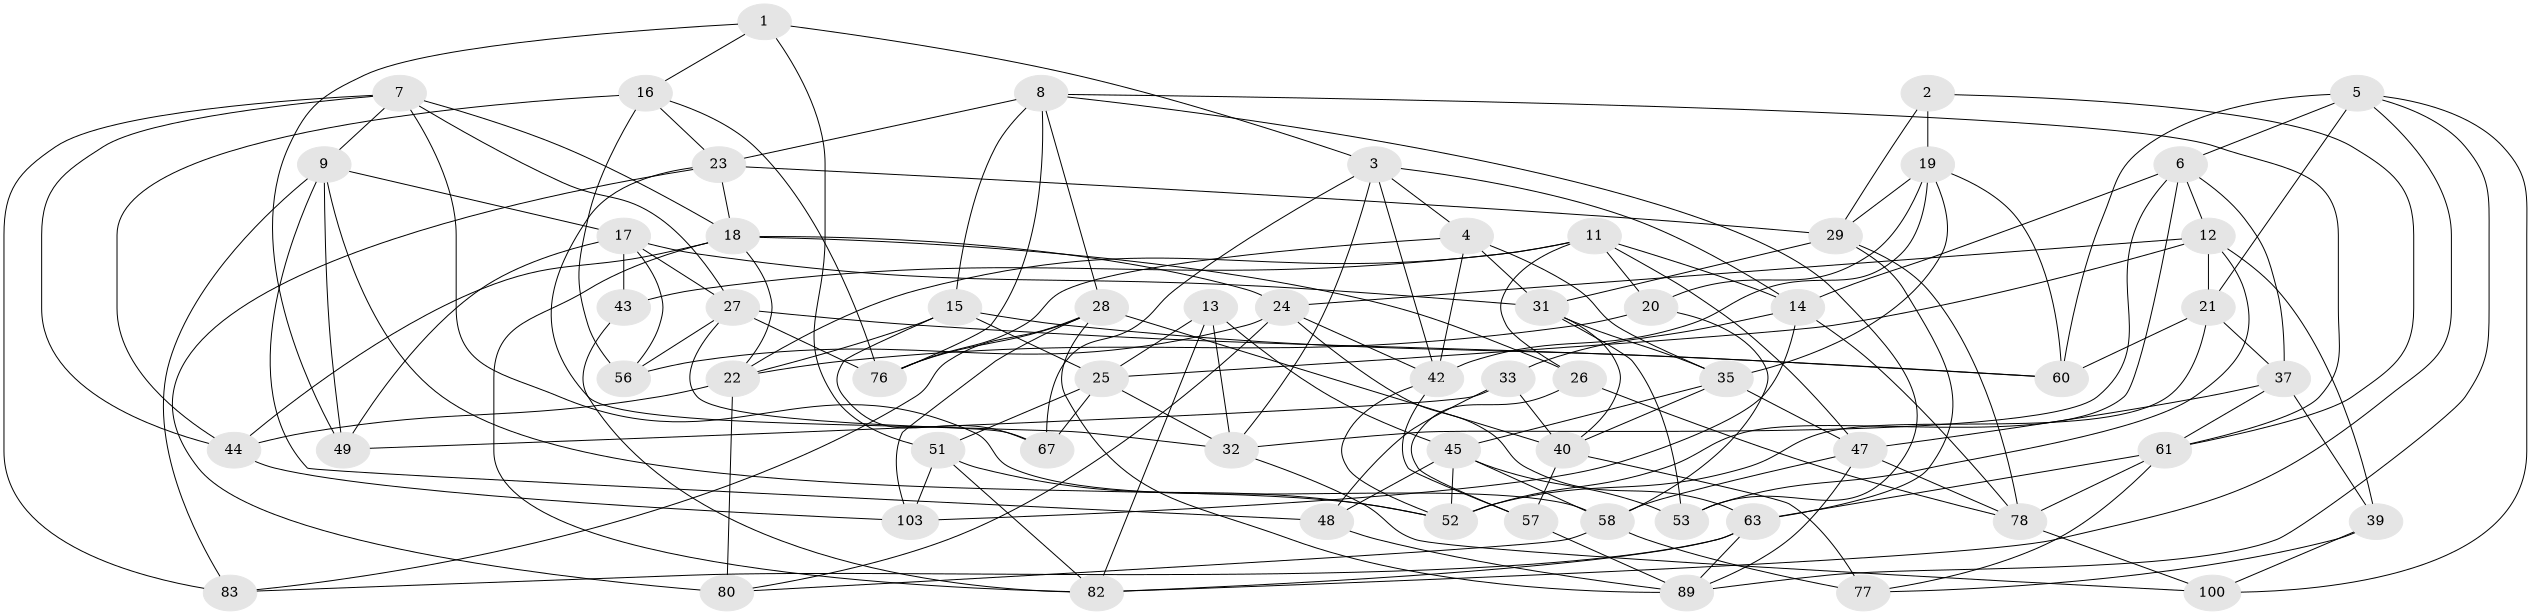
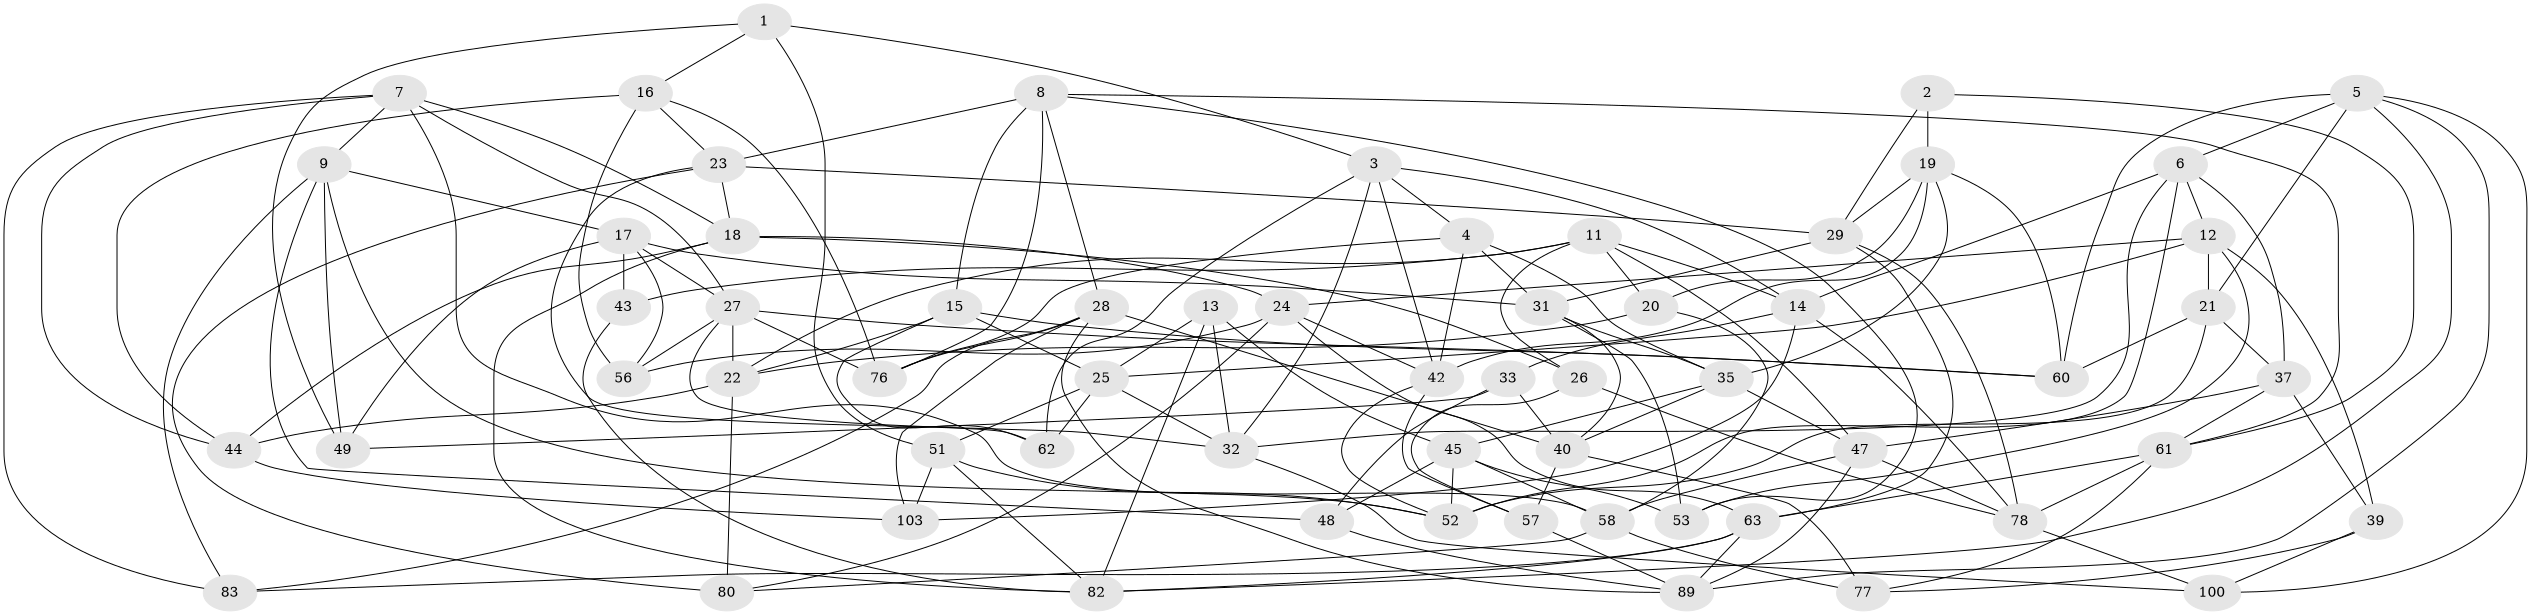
(772, 304) -> (733, 343)
(1047, 450) -> (1047, 450)
